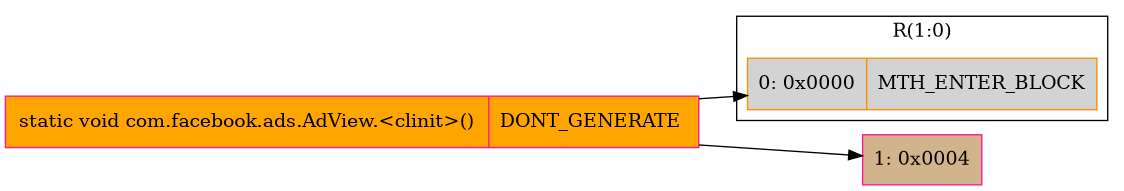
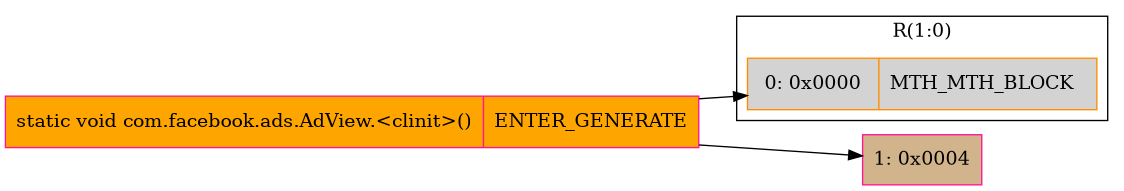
(982, 83) -> (982, 83)
(590, 121) -> (591, 121)
